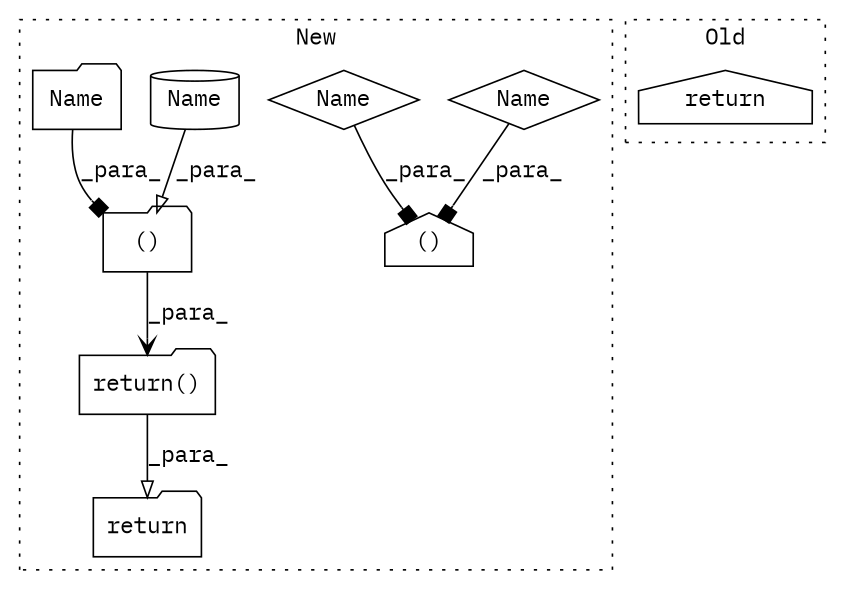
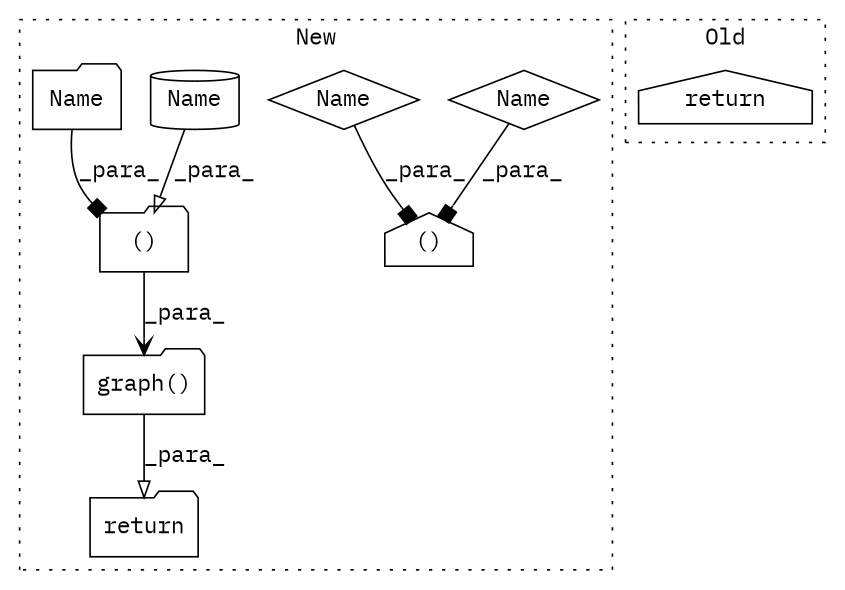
(147, 385) -> (144, 385)
